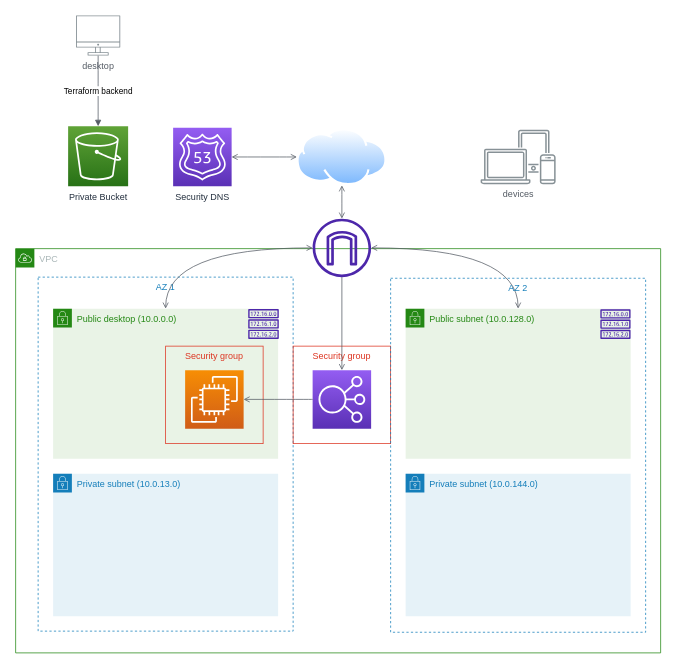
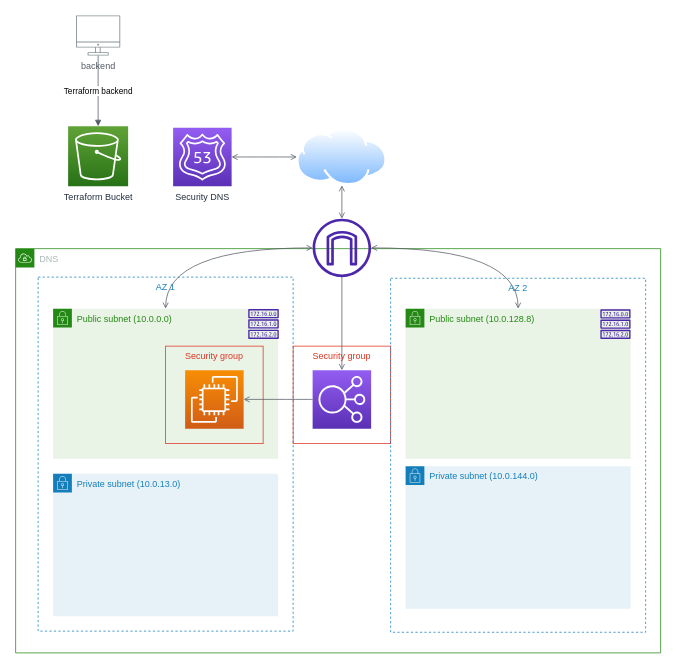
(98, 67) -> (98, 67)
(518, 157) -> none
(98, 197) -> (98, 197)
(47, 259) -> (47, 259)
(132, 319) -> (129, 319)
(487, 319) -> (487, 319)
(518, 545) -> (518, 537)
